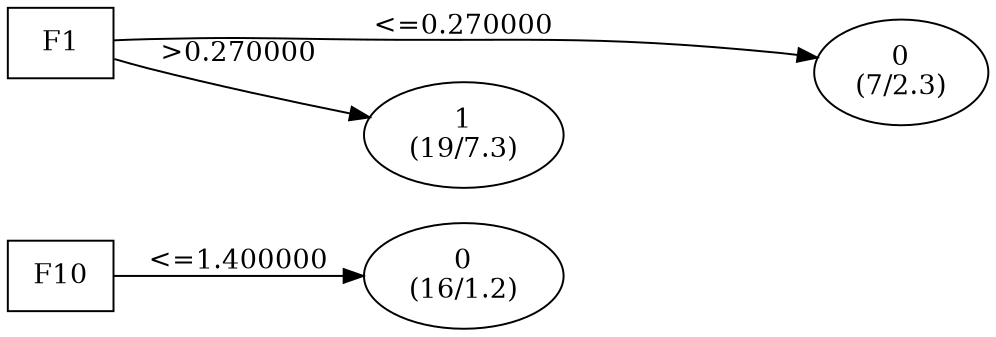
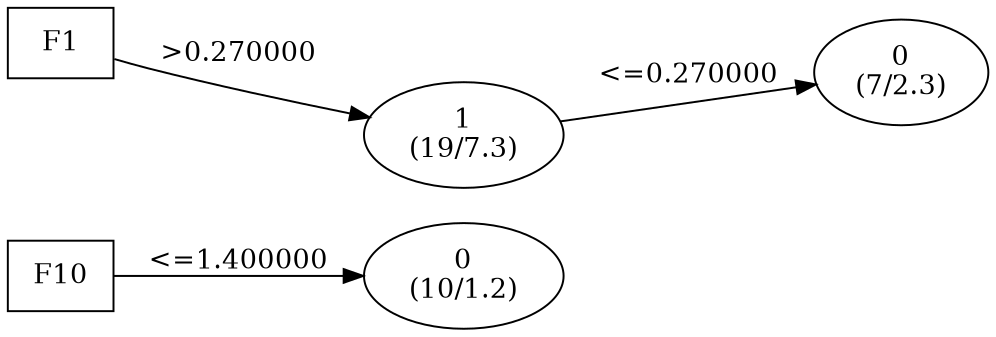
(456, 40) -> (678, 104)
(464, 276) -> (464, 276)
